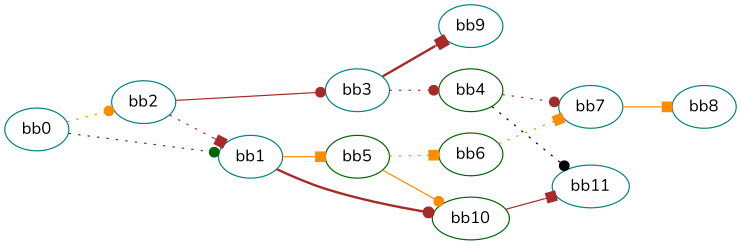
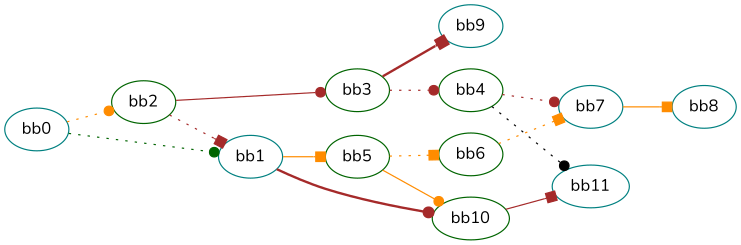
(357, 90) -> (357, 90)
(144, 102) -> (144, 102)
